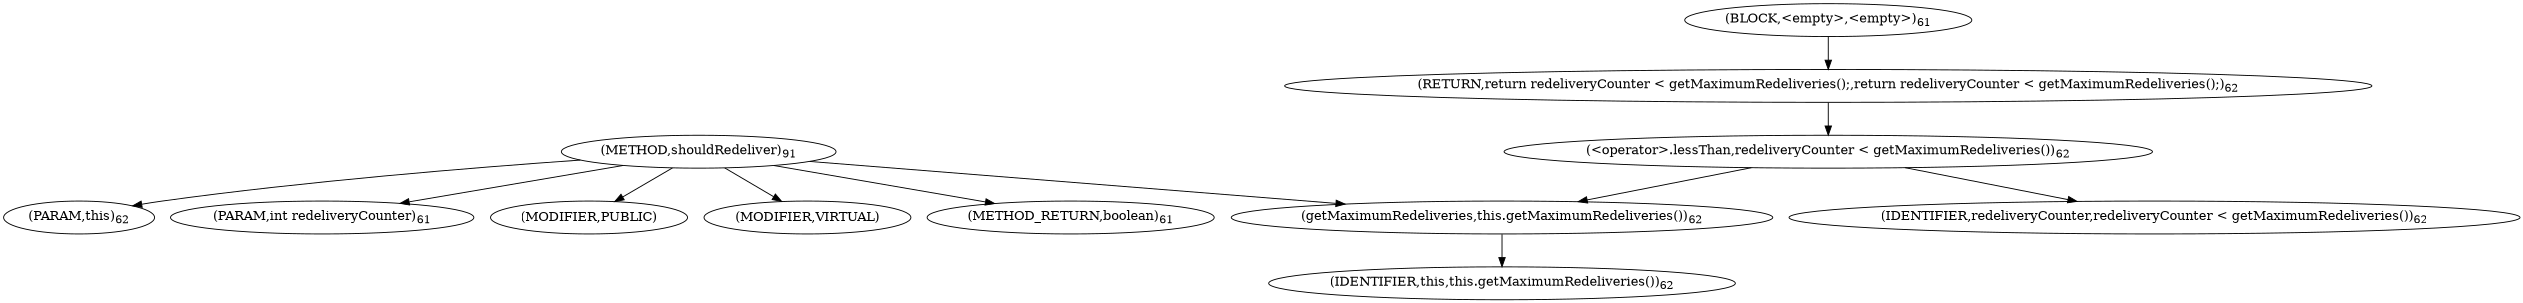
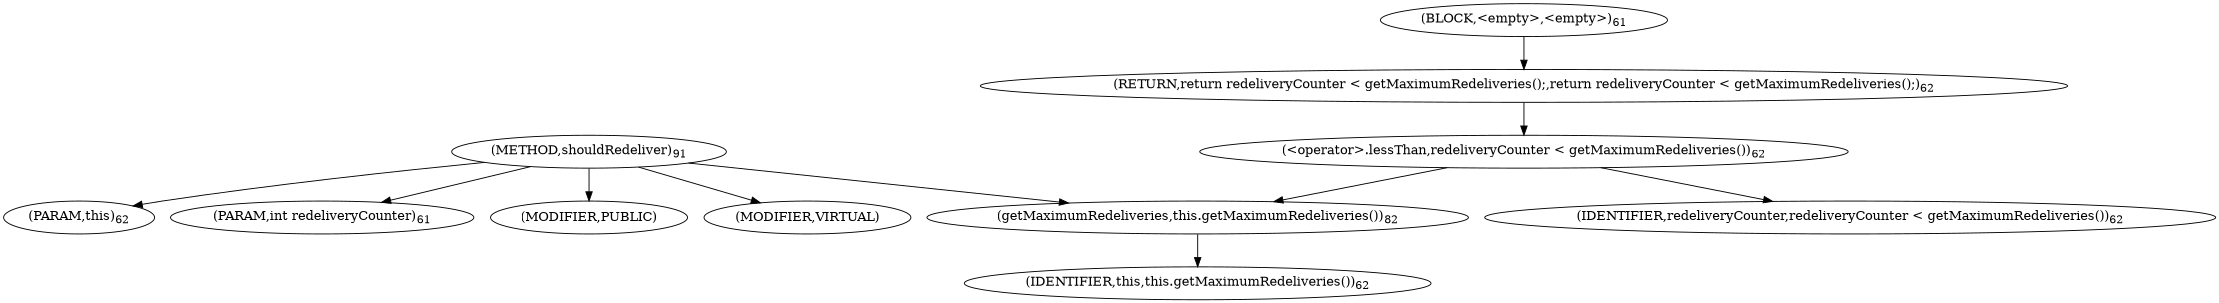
(1696, 216) -> (1391, 216)
(1071, 218) -> none
